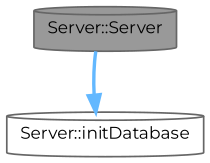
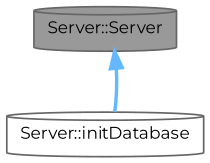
(94, 73) -> (117, 90)
